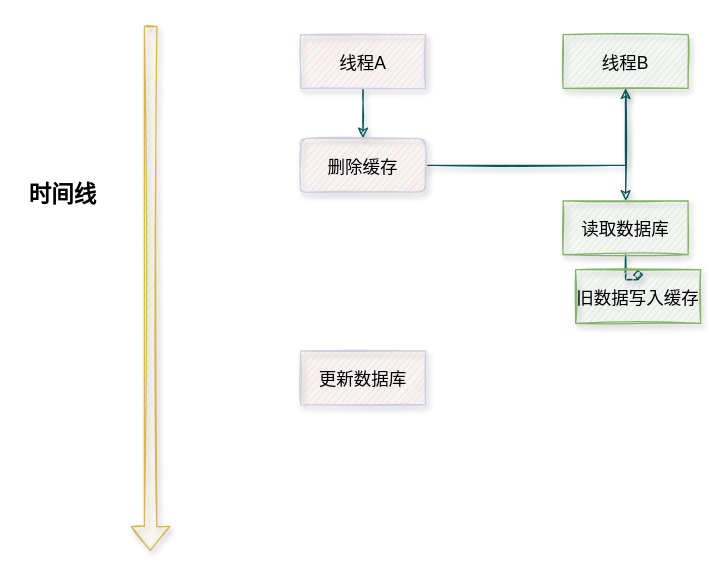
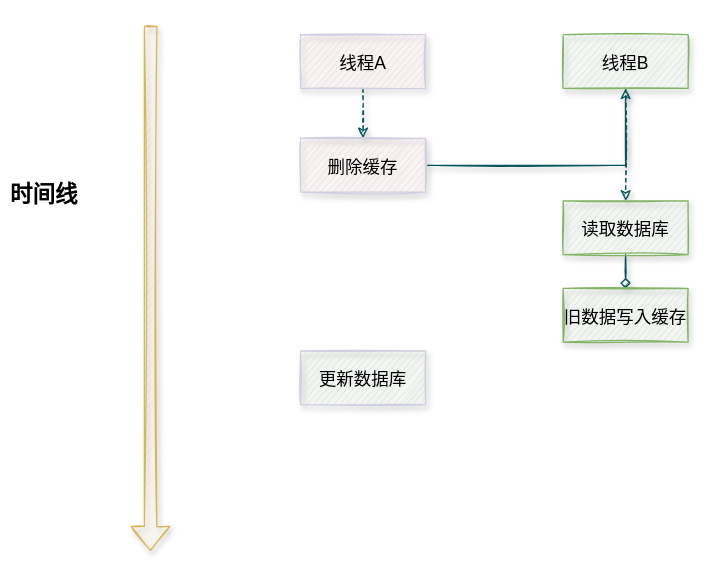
(363, 108) -> (363, 108)
(363, 165) -> (363, 165)
(626, 179) -> (626, 179)
(63, 194) -> (44, 194)
(638, 296) -> (626, 315)
(363, 378) -> (363, 378)
